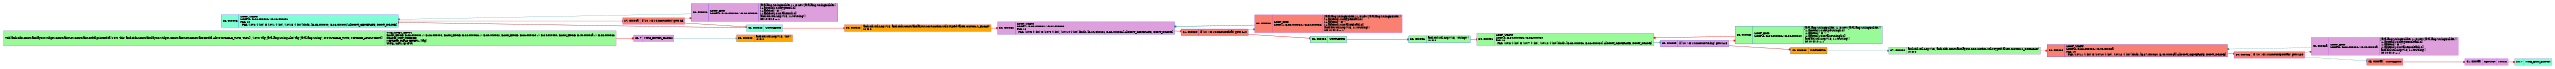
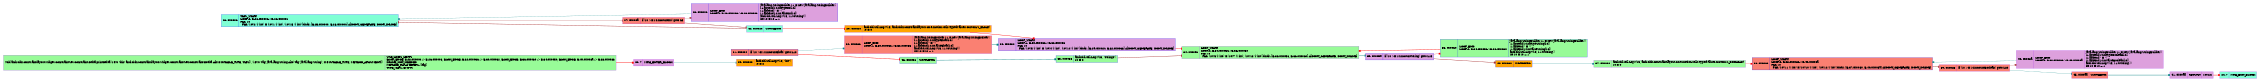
(249, 17) -> (249, 16)
(1177, 31) -> (1178, 49)
(2433, 62) -> (2138, 75)
